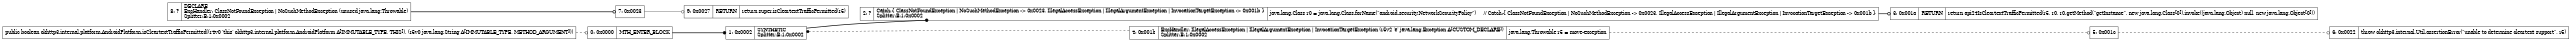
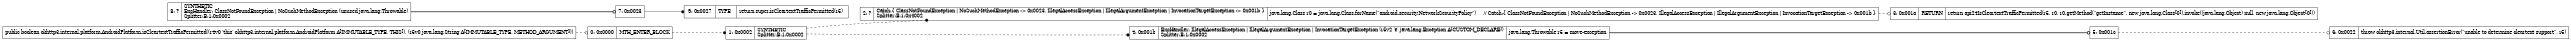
(196, 7) -> (198, 7)
(663, 12) -> (663, 12)
(726, 12) -> (725, 12)
(1883, 14) -> (1883, 14)
(900, 16) -> (900, 16)
(866, 23) -> (866, 23)
(969, 31) -> (967, 35)
(698, 33) -> (698, 33)
(1848, 33) -> (1848, 33)
